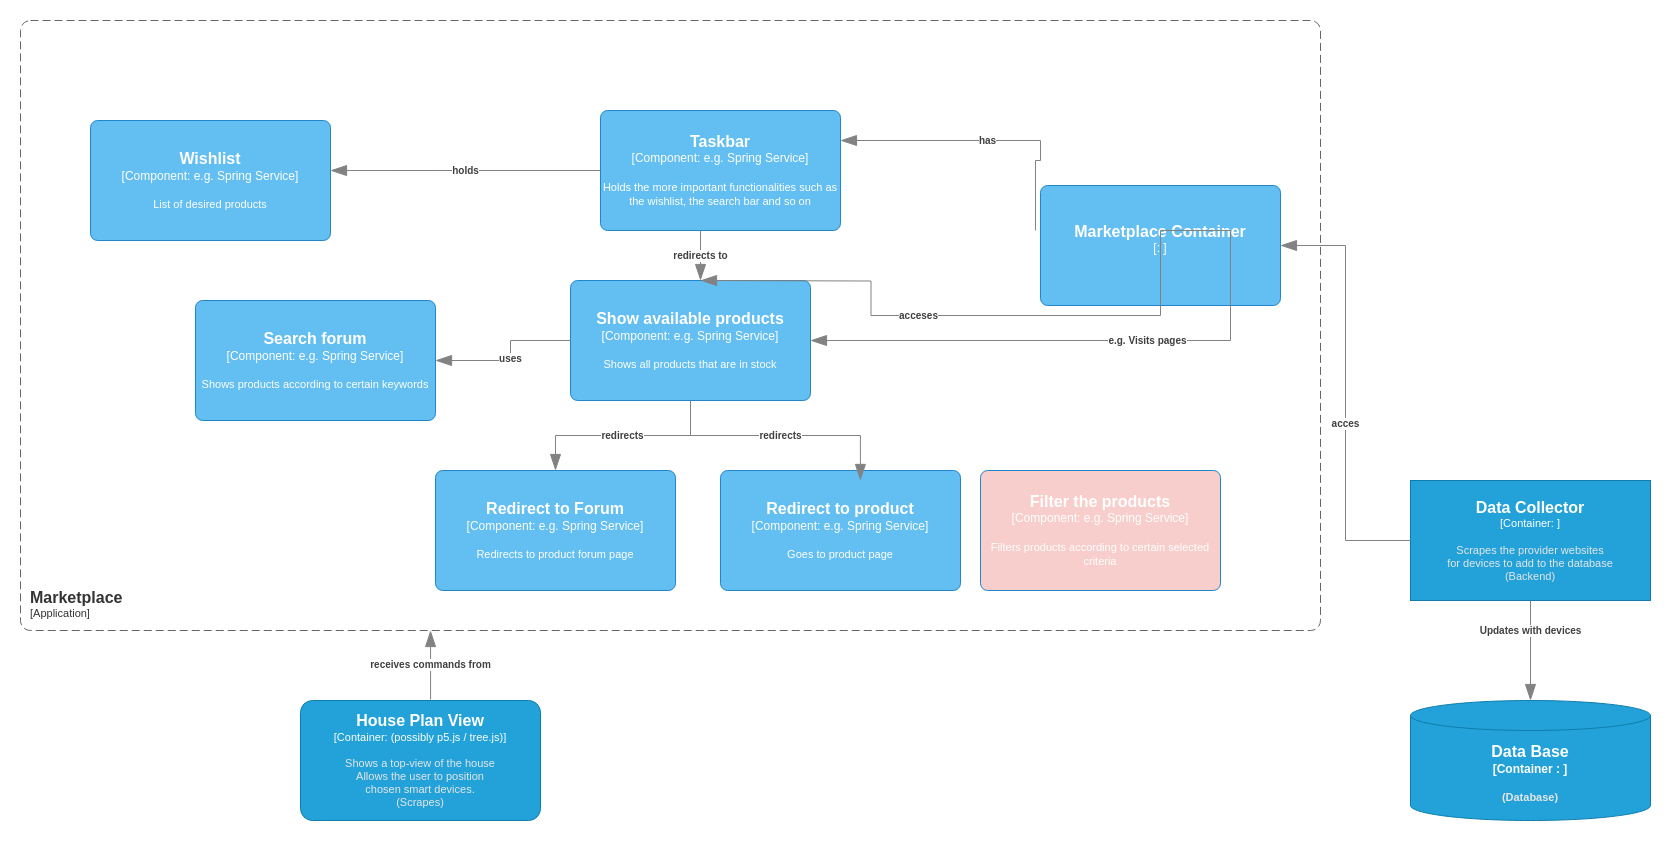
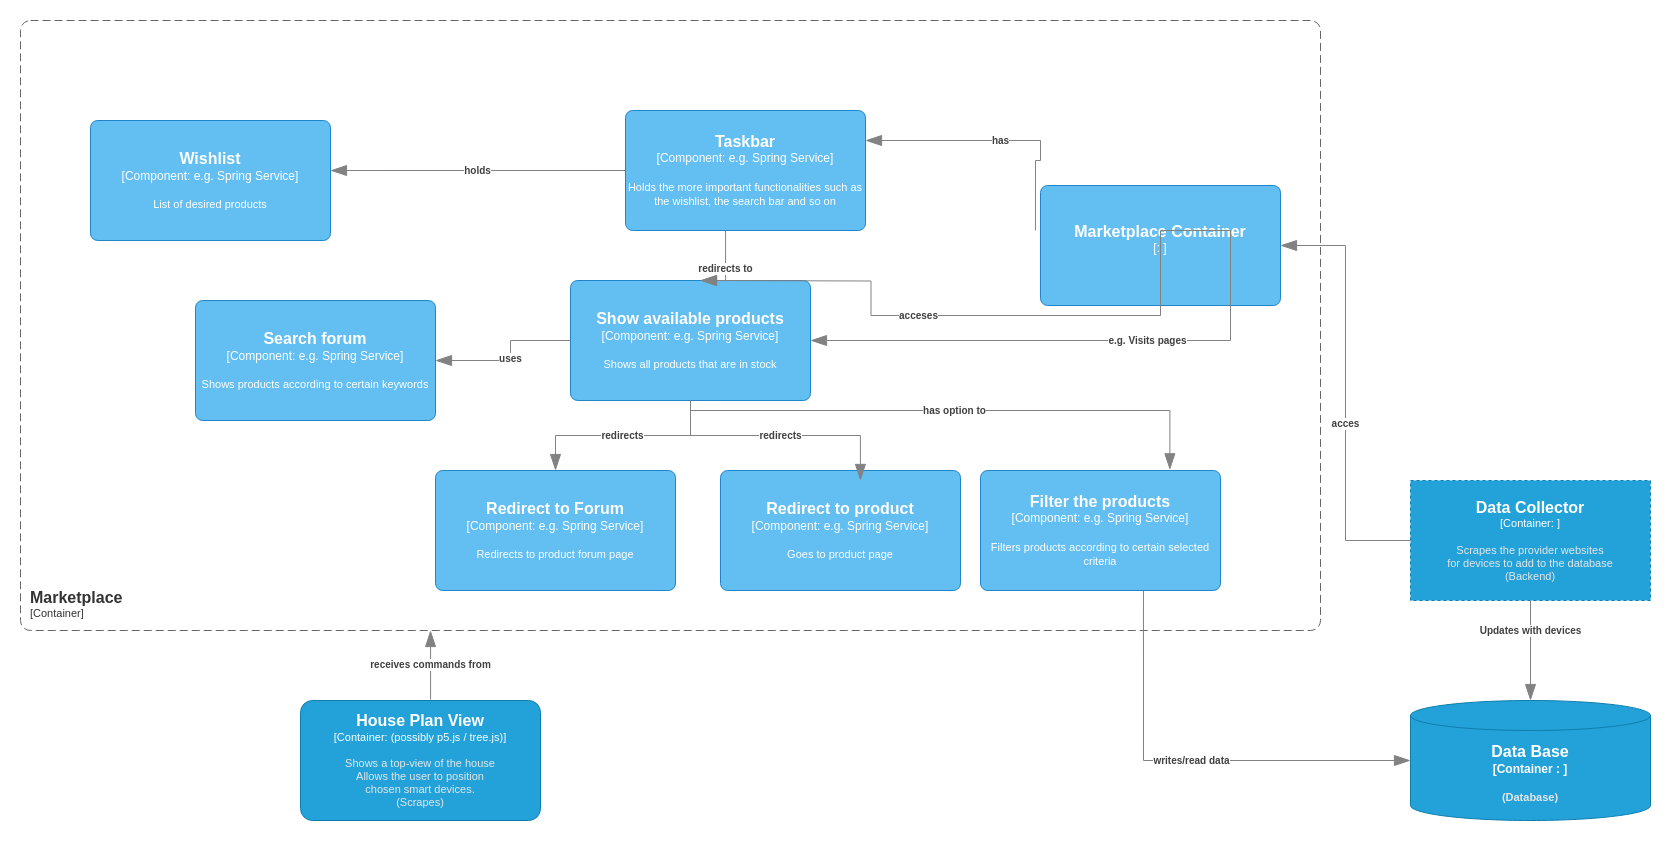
(721, 171) -> (746, 171)
none -> (931, 411)
(1101, 531) -> (1101, 531)
(1531, 541) -> (1531, 541)
(66, 606) -> (63, 606)
none -> (1184, 761)
